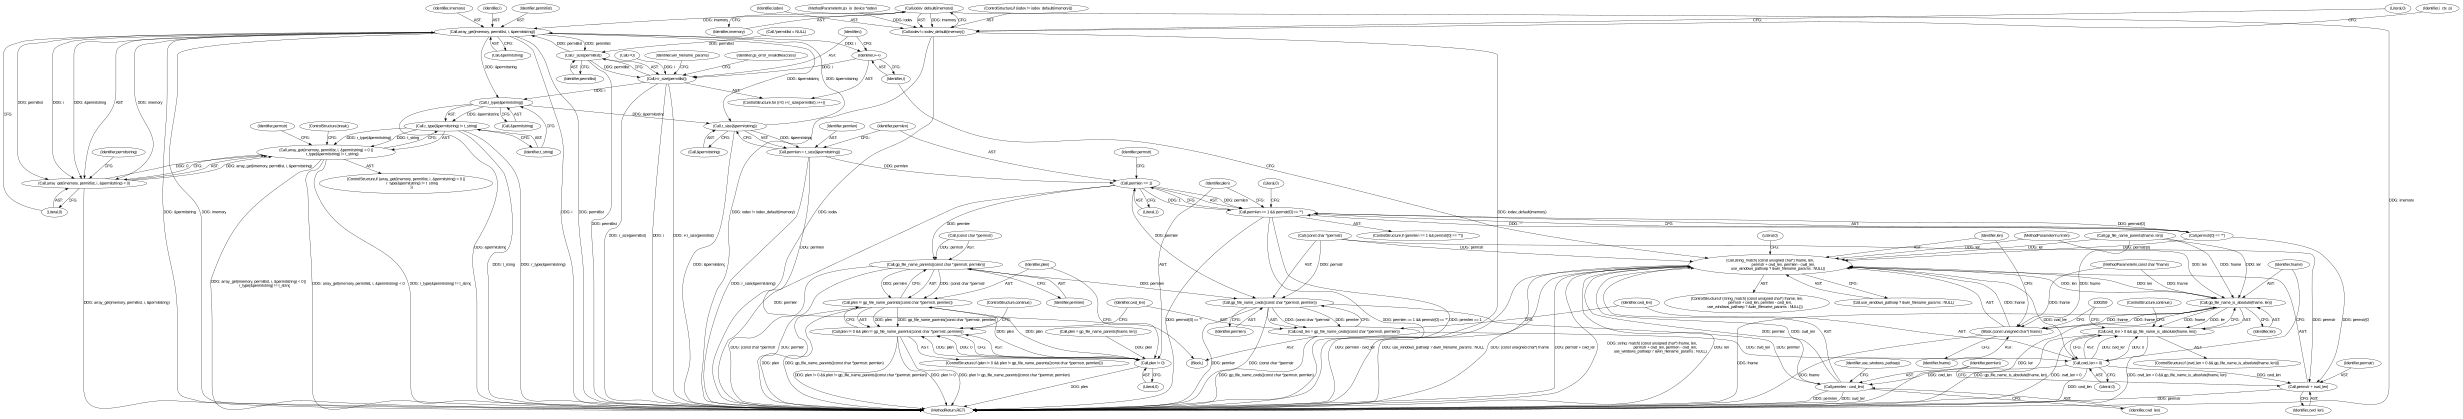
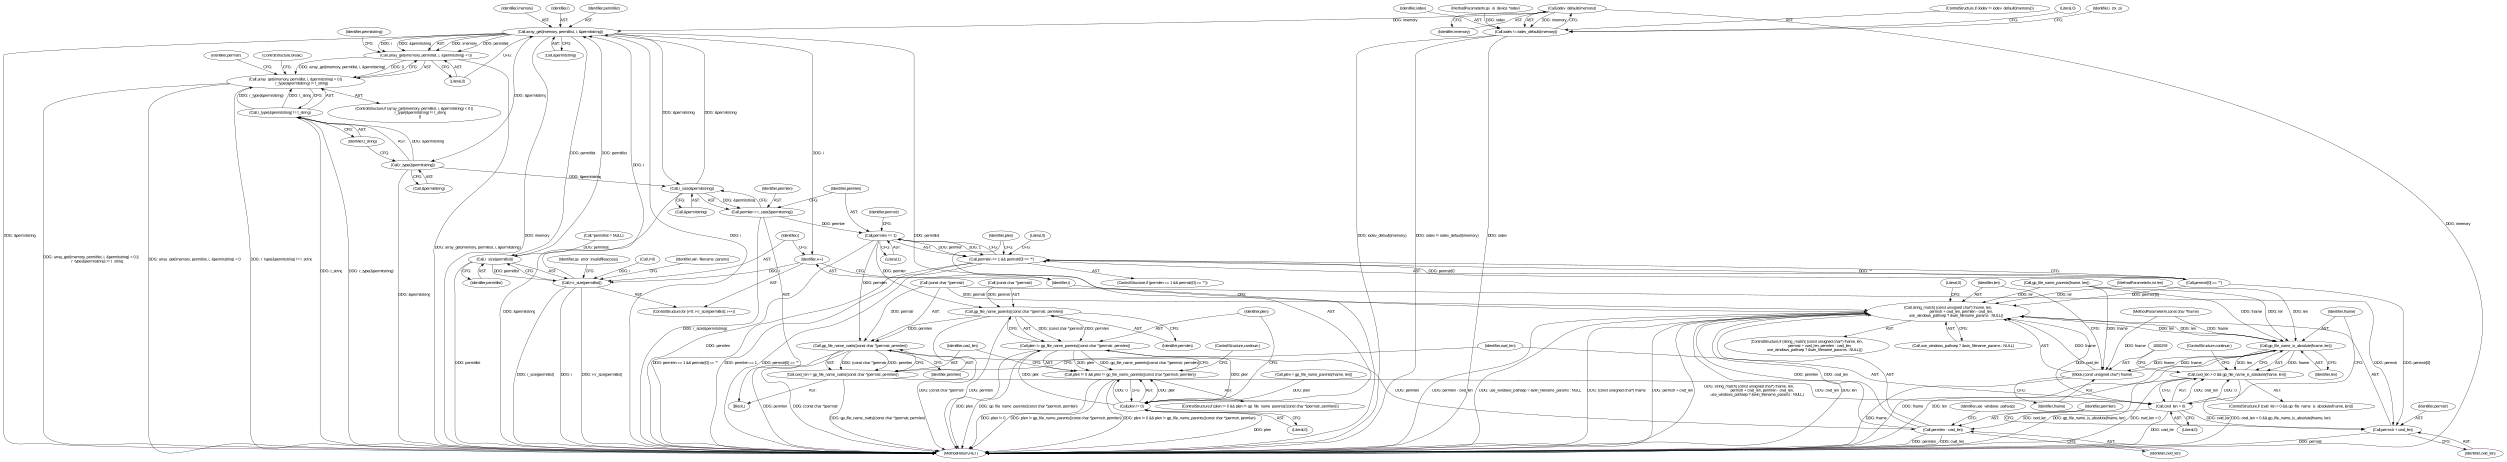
(586, 91) -> (640, 195)
(812, 248) -> (787, 295)
(2081, 320) -> (2127, 363)
